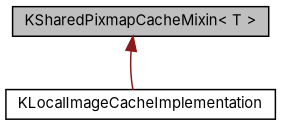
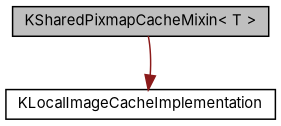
(131, 71) -> (150, 56)
